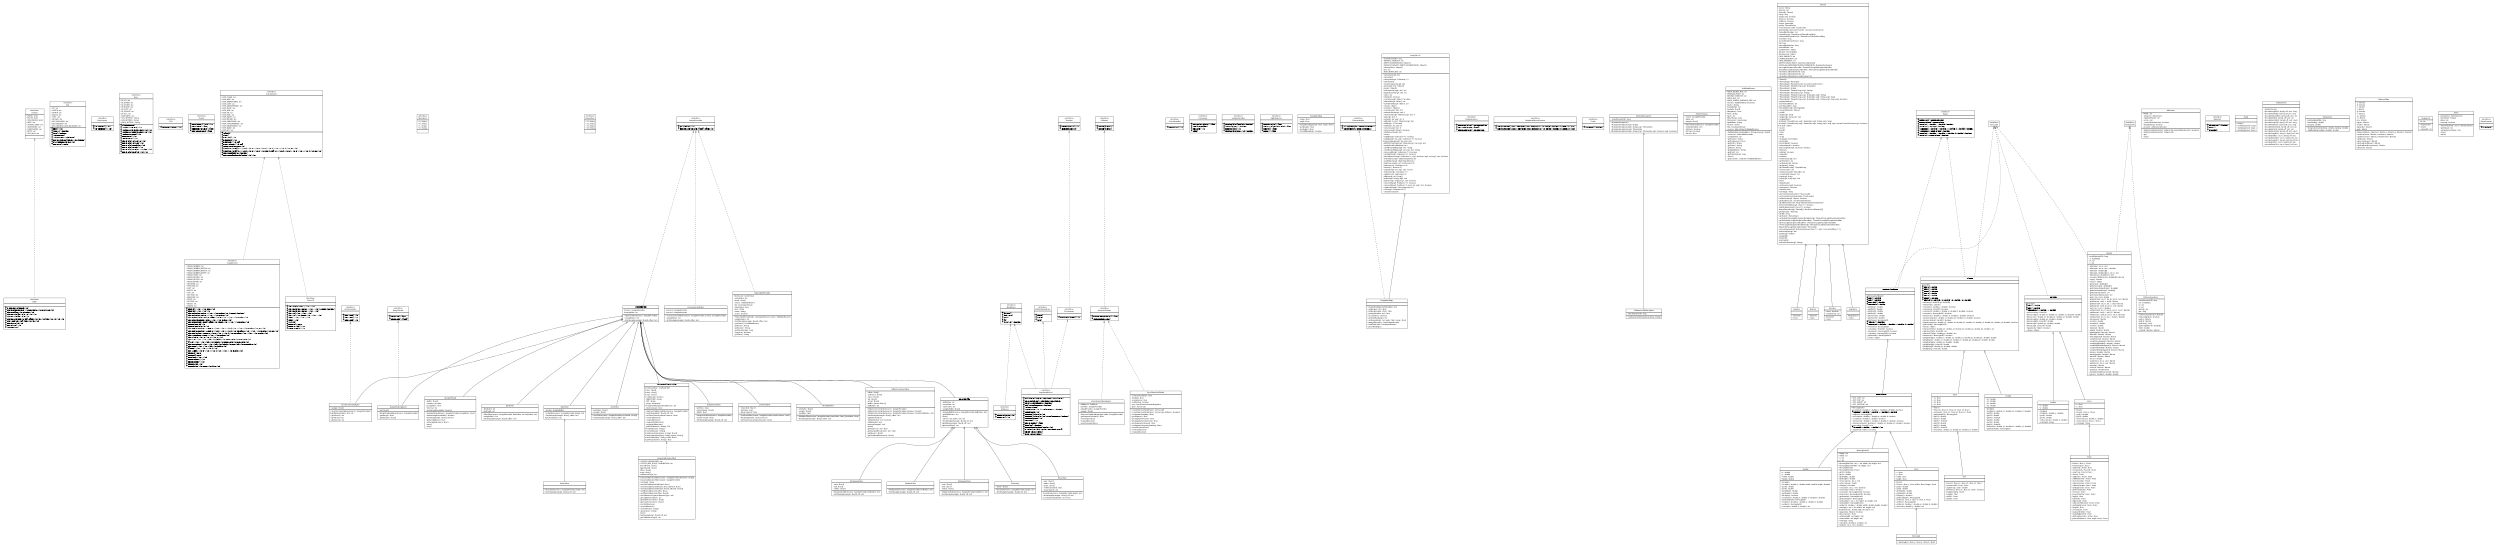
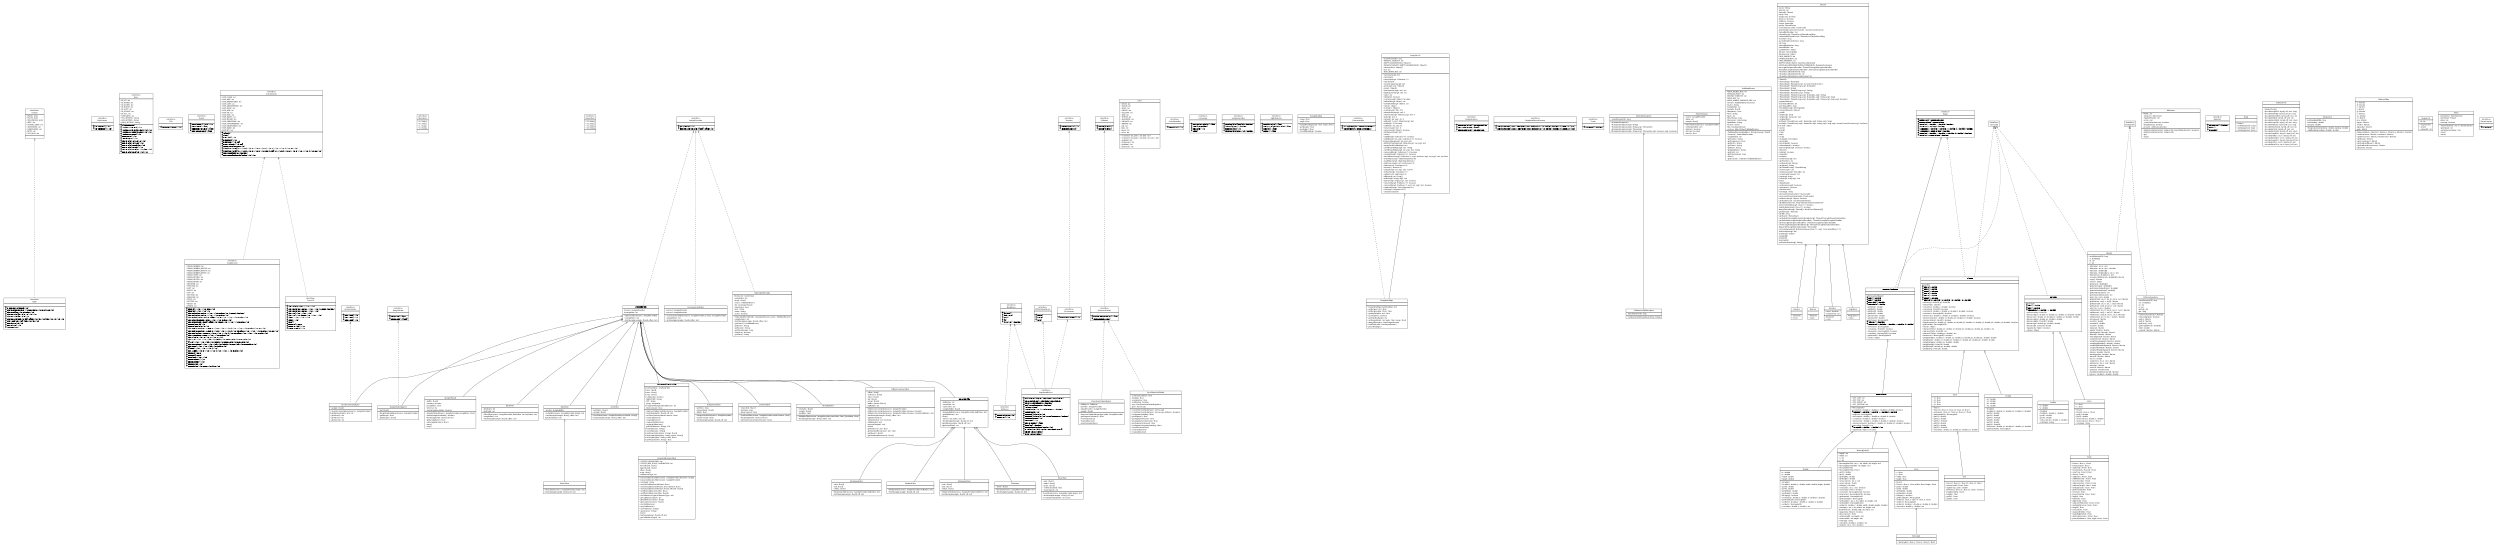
(68, 124) -> none
none -> (1140, 124)
(1919, 213) -> (1919, 213)
(291, 322) -> (290, 322)
